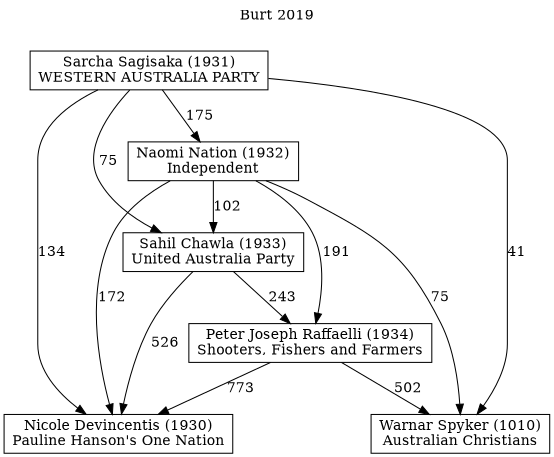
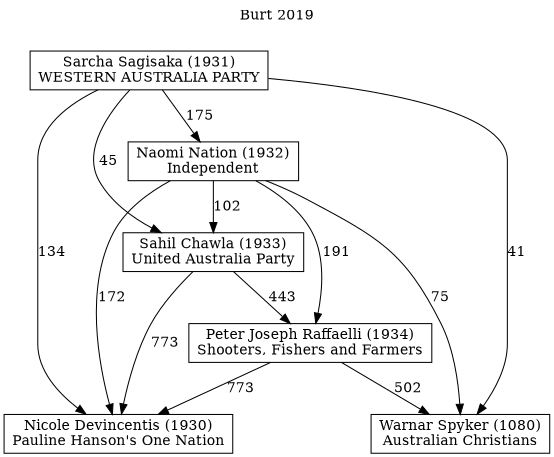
(109, 161) -> (109, 161)
(283, 298) -> (283, 298)
(165, 343) -> (165, 343)
(460, 434) -> (460, 434)
